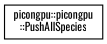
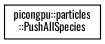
(54, 22) -> (53, 22)
